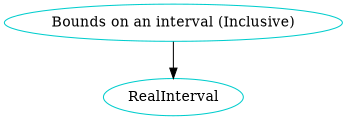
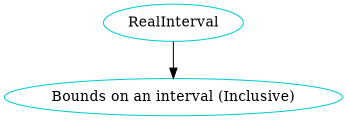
(173, 55) -> (173, 55)
